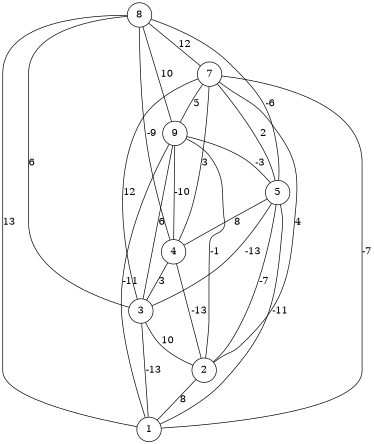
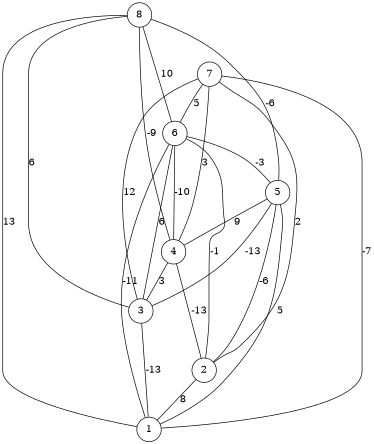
(175, 45) -> none
(251, 130) -> none
(175, 133) -> (175, 133)
(238, 222) -> (238, 222)
(298, 222) -> (298, 222)
(264, 281) -> (264, 281)
(280, 311) -> (280, 311)
(165, 349) -> none
